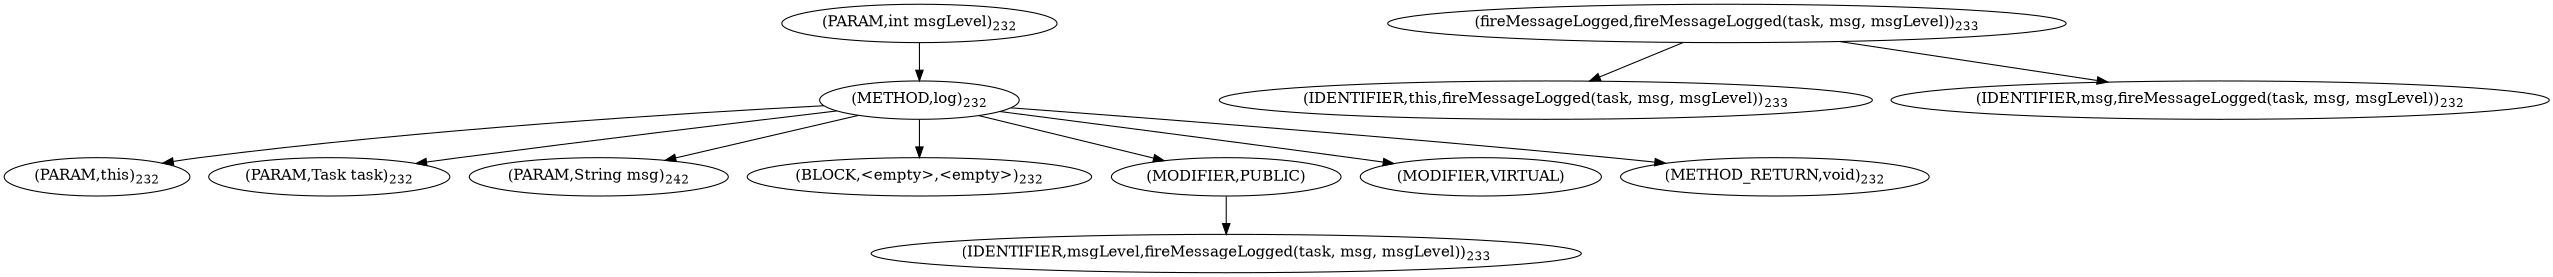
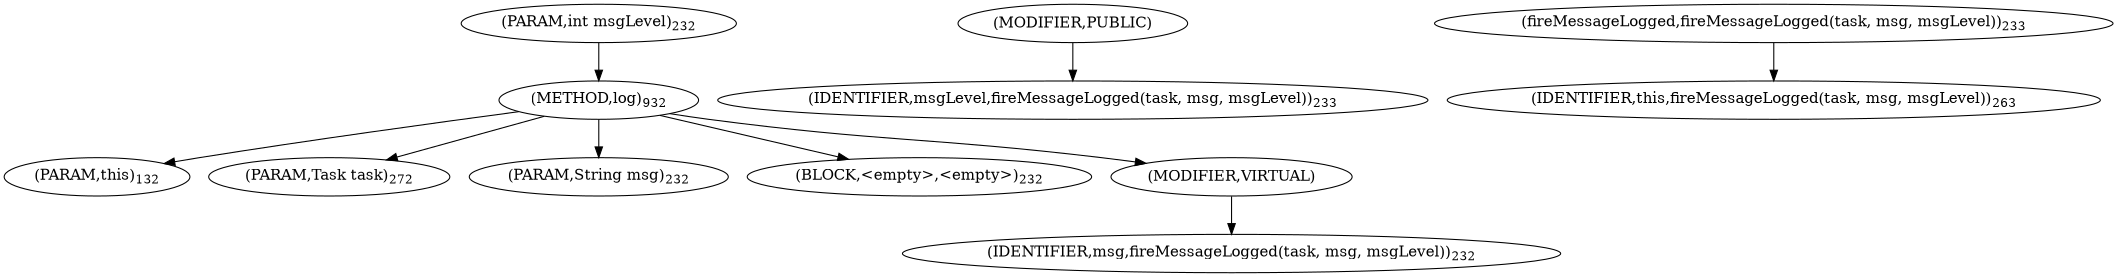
(1968, 61) -> (1232, 210)
(975, 99) -> (655, 99)
(1776, 99) -> (2004, 99)
(1066, 137) -> none
(148, 175) -> (148, 175)
(401, 175) -> (401, 175)
(678, 175) -> (678, 175)
(1775, 177) -> none
